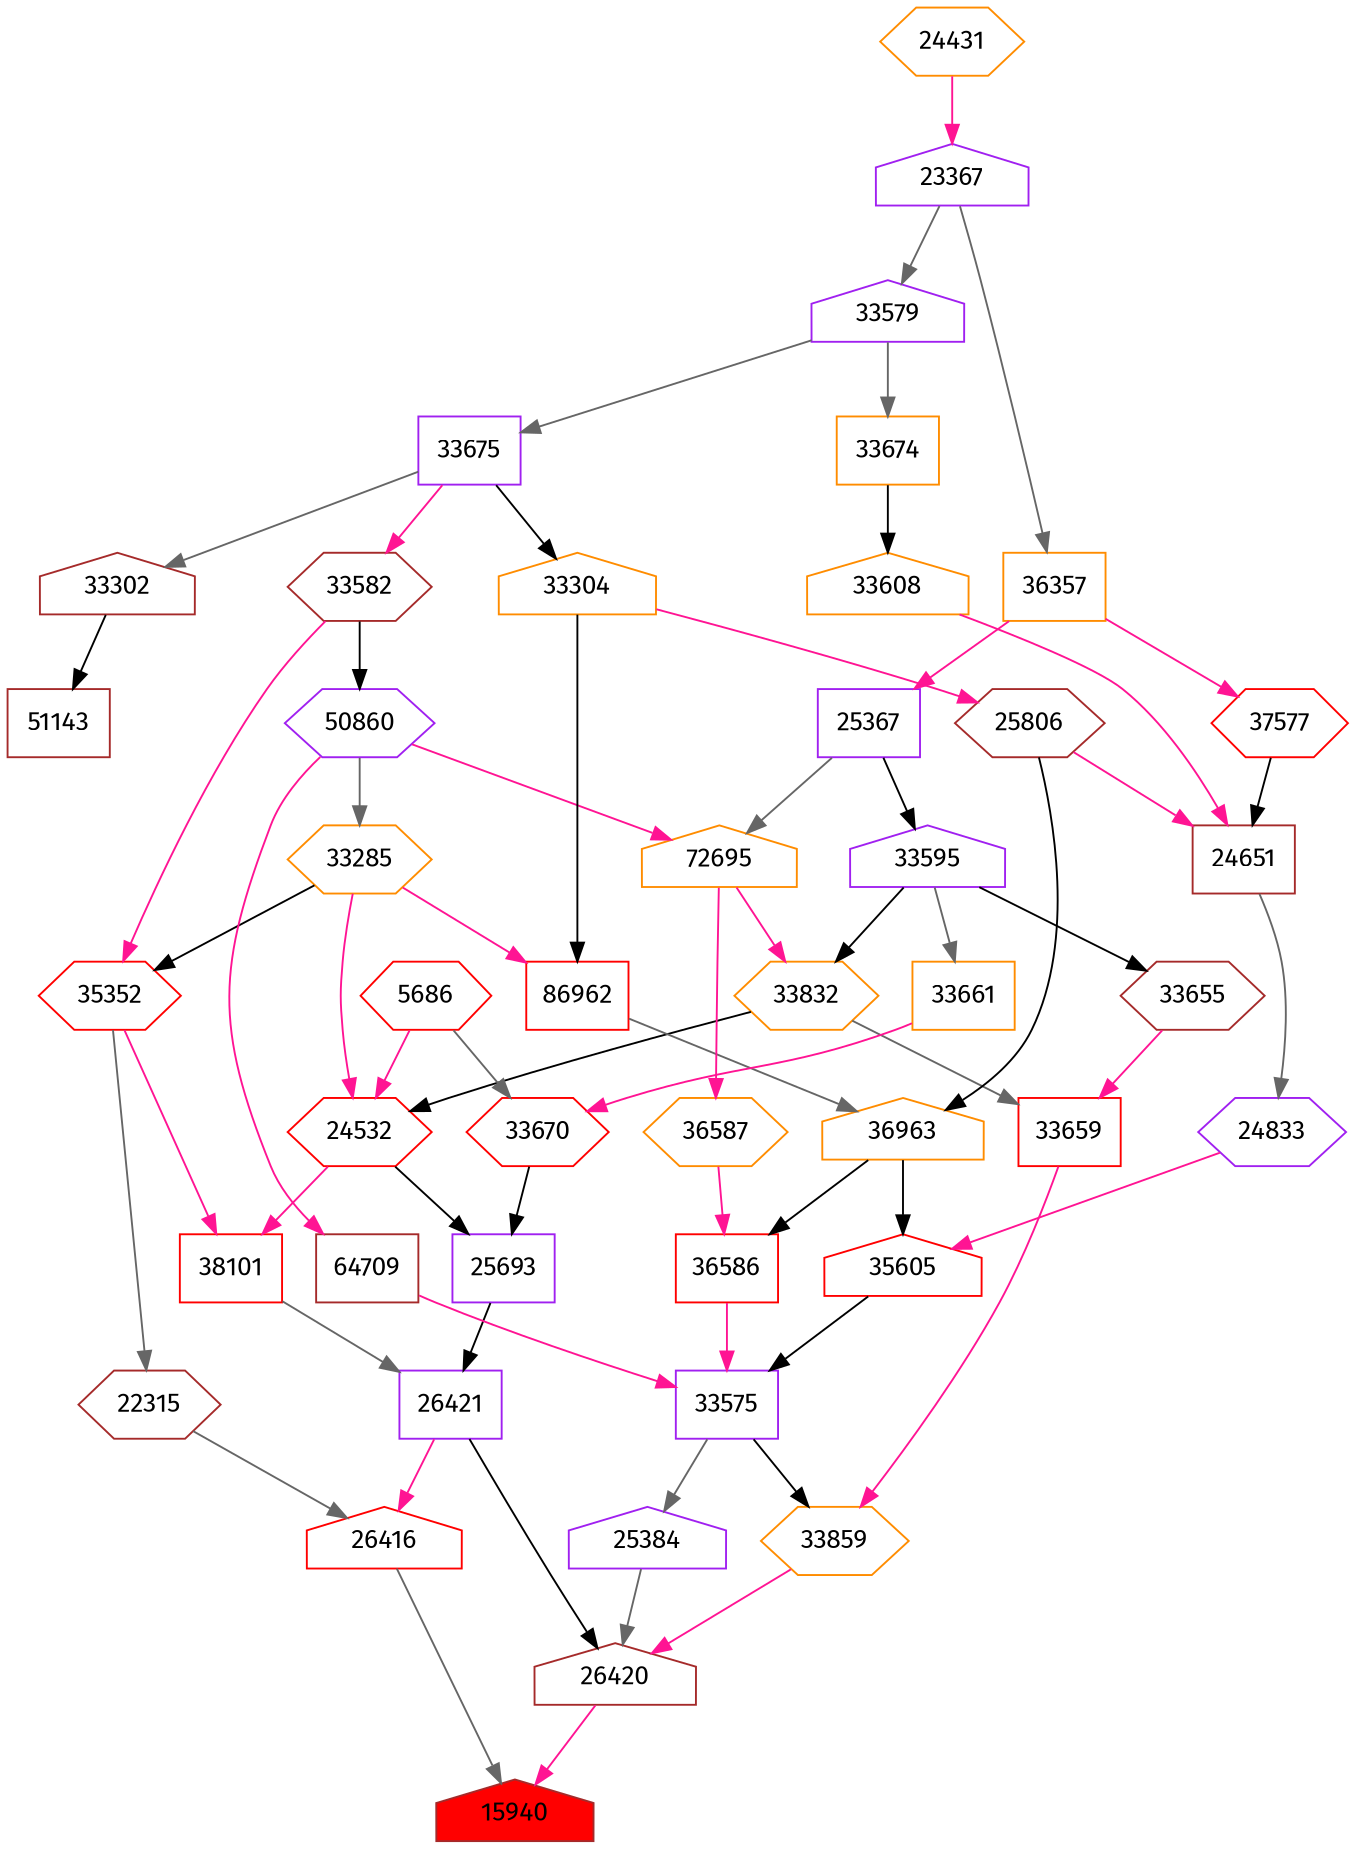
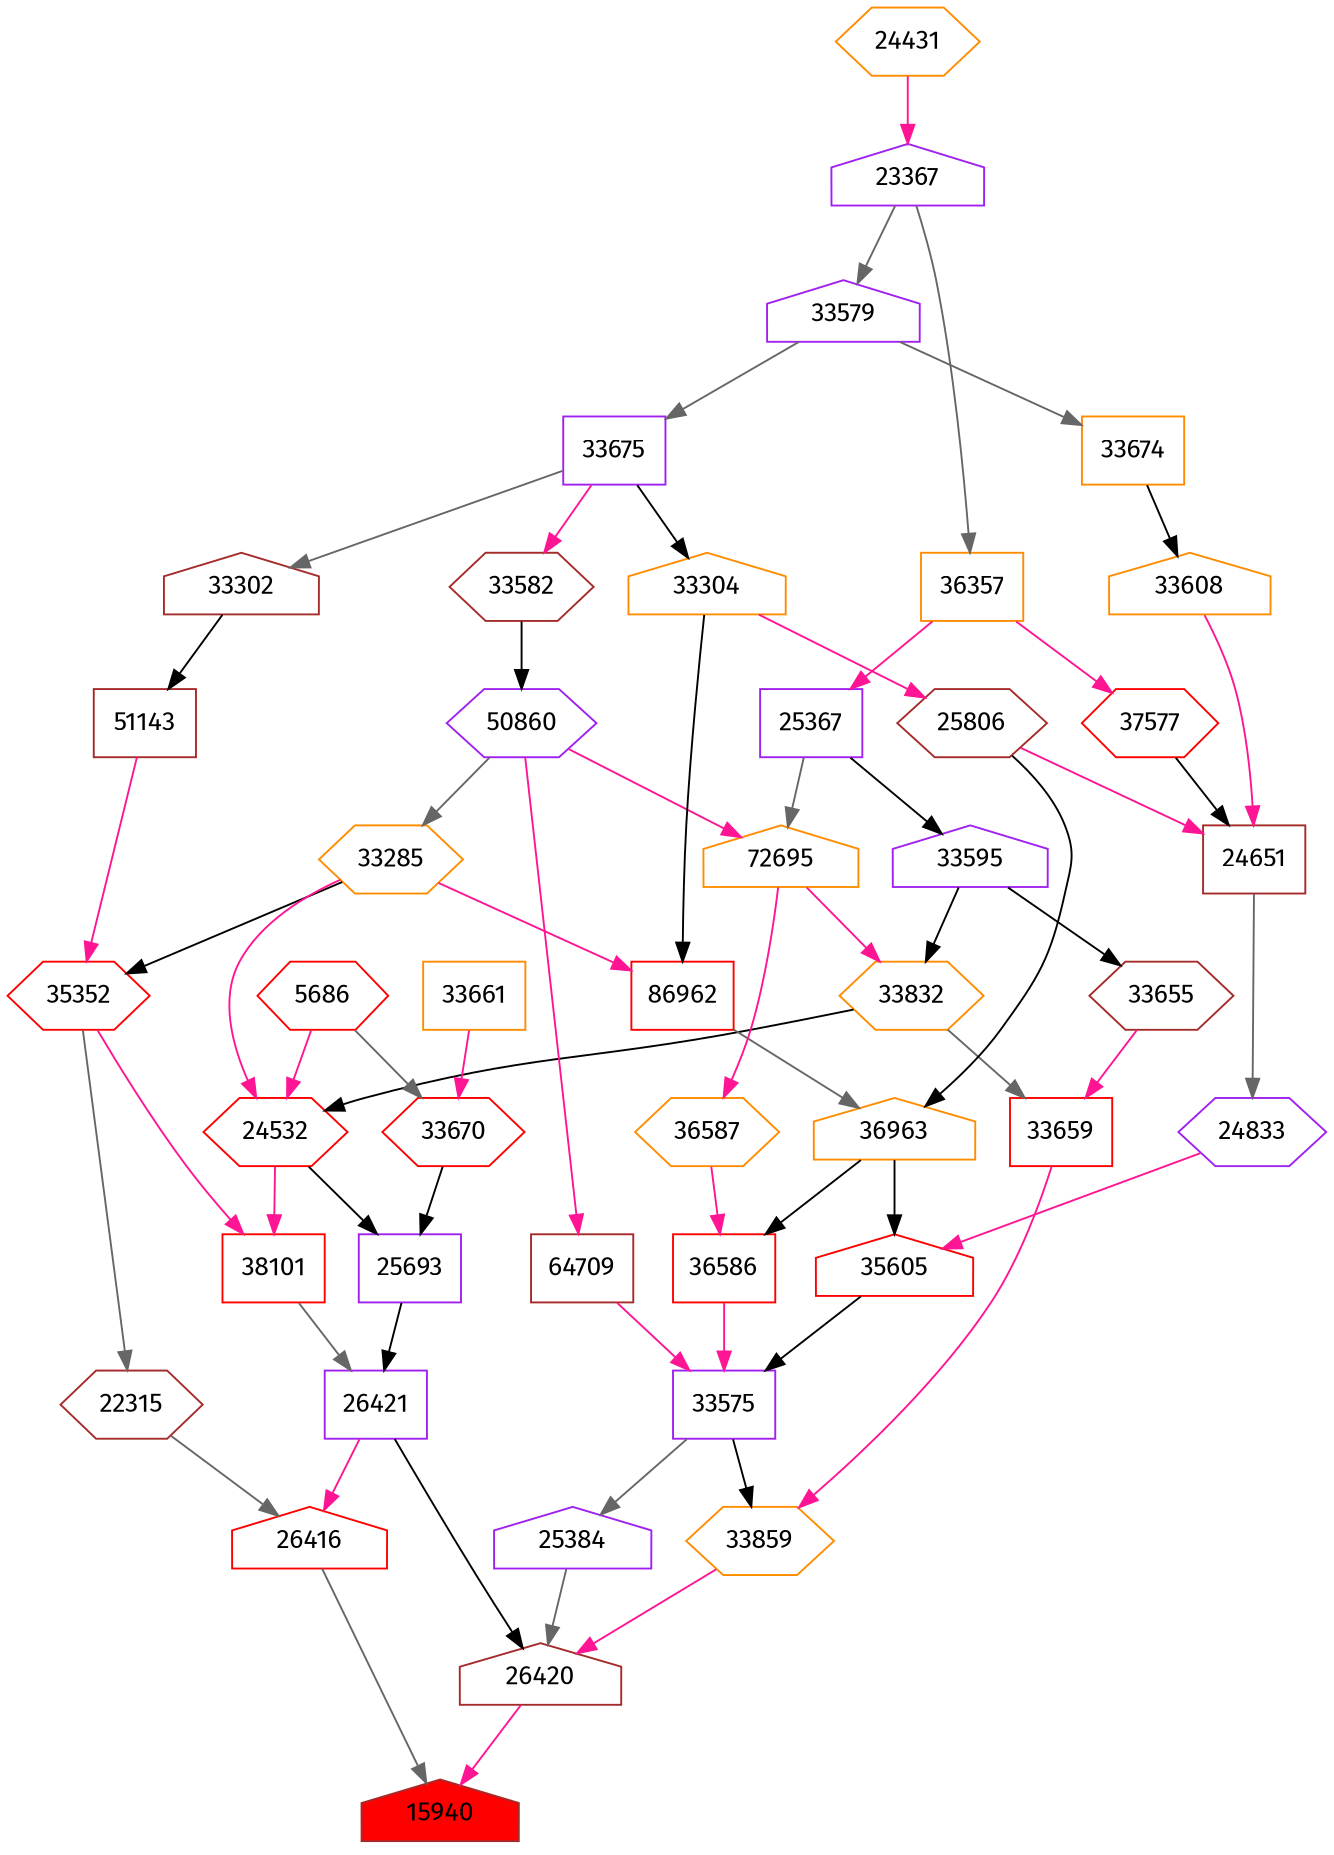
(214, 774) -> (114, 850)
(942, 915) -> none
